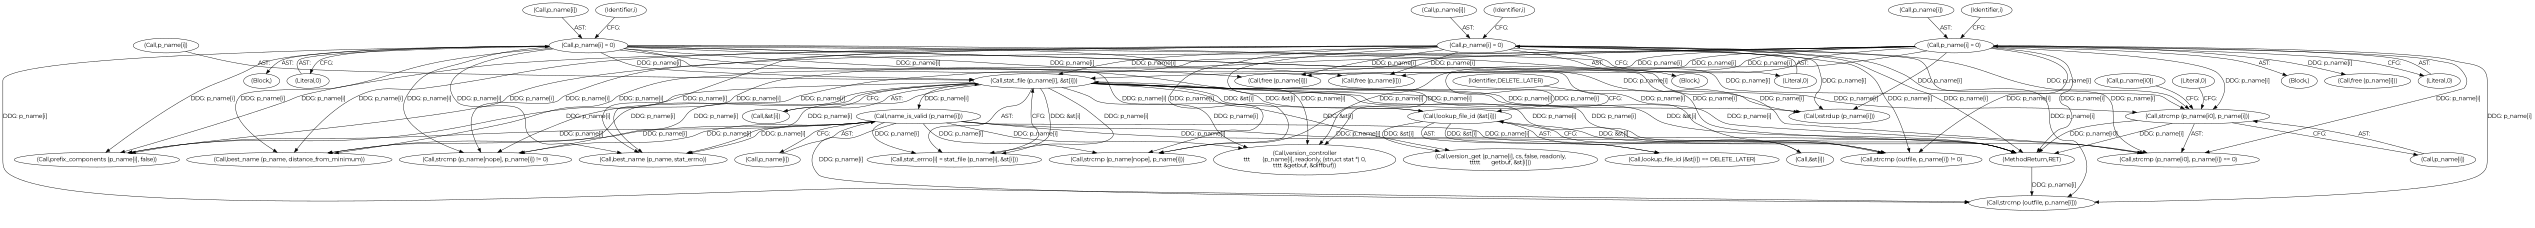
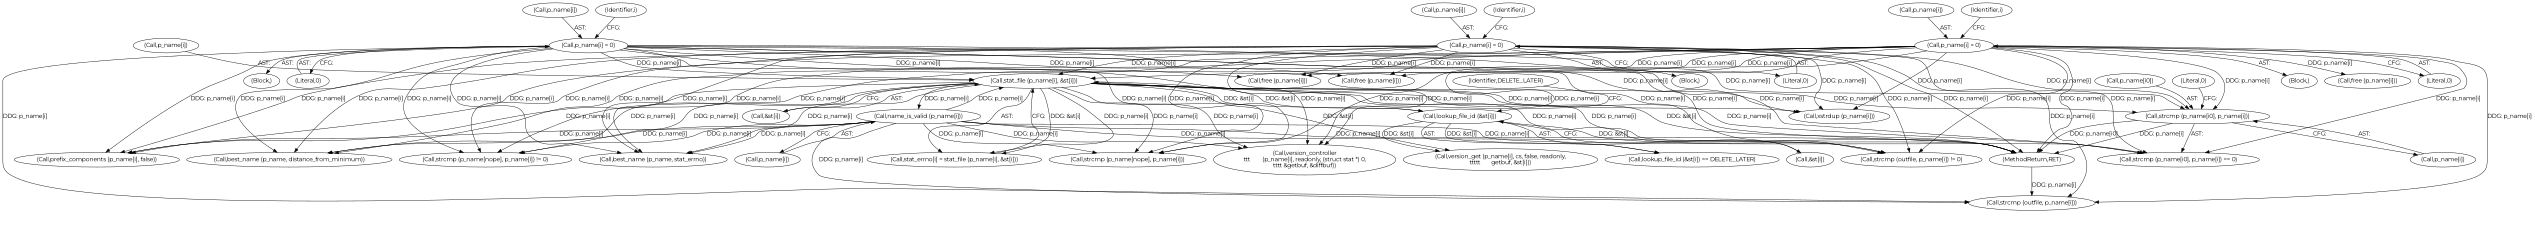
(2193, 99) -> (2193, 99)
none -> (1148, 108)
(882, 143) -> (973, 99)
